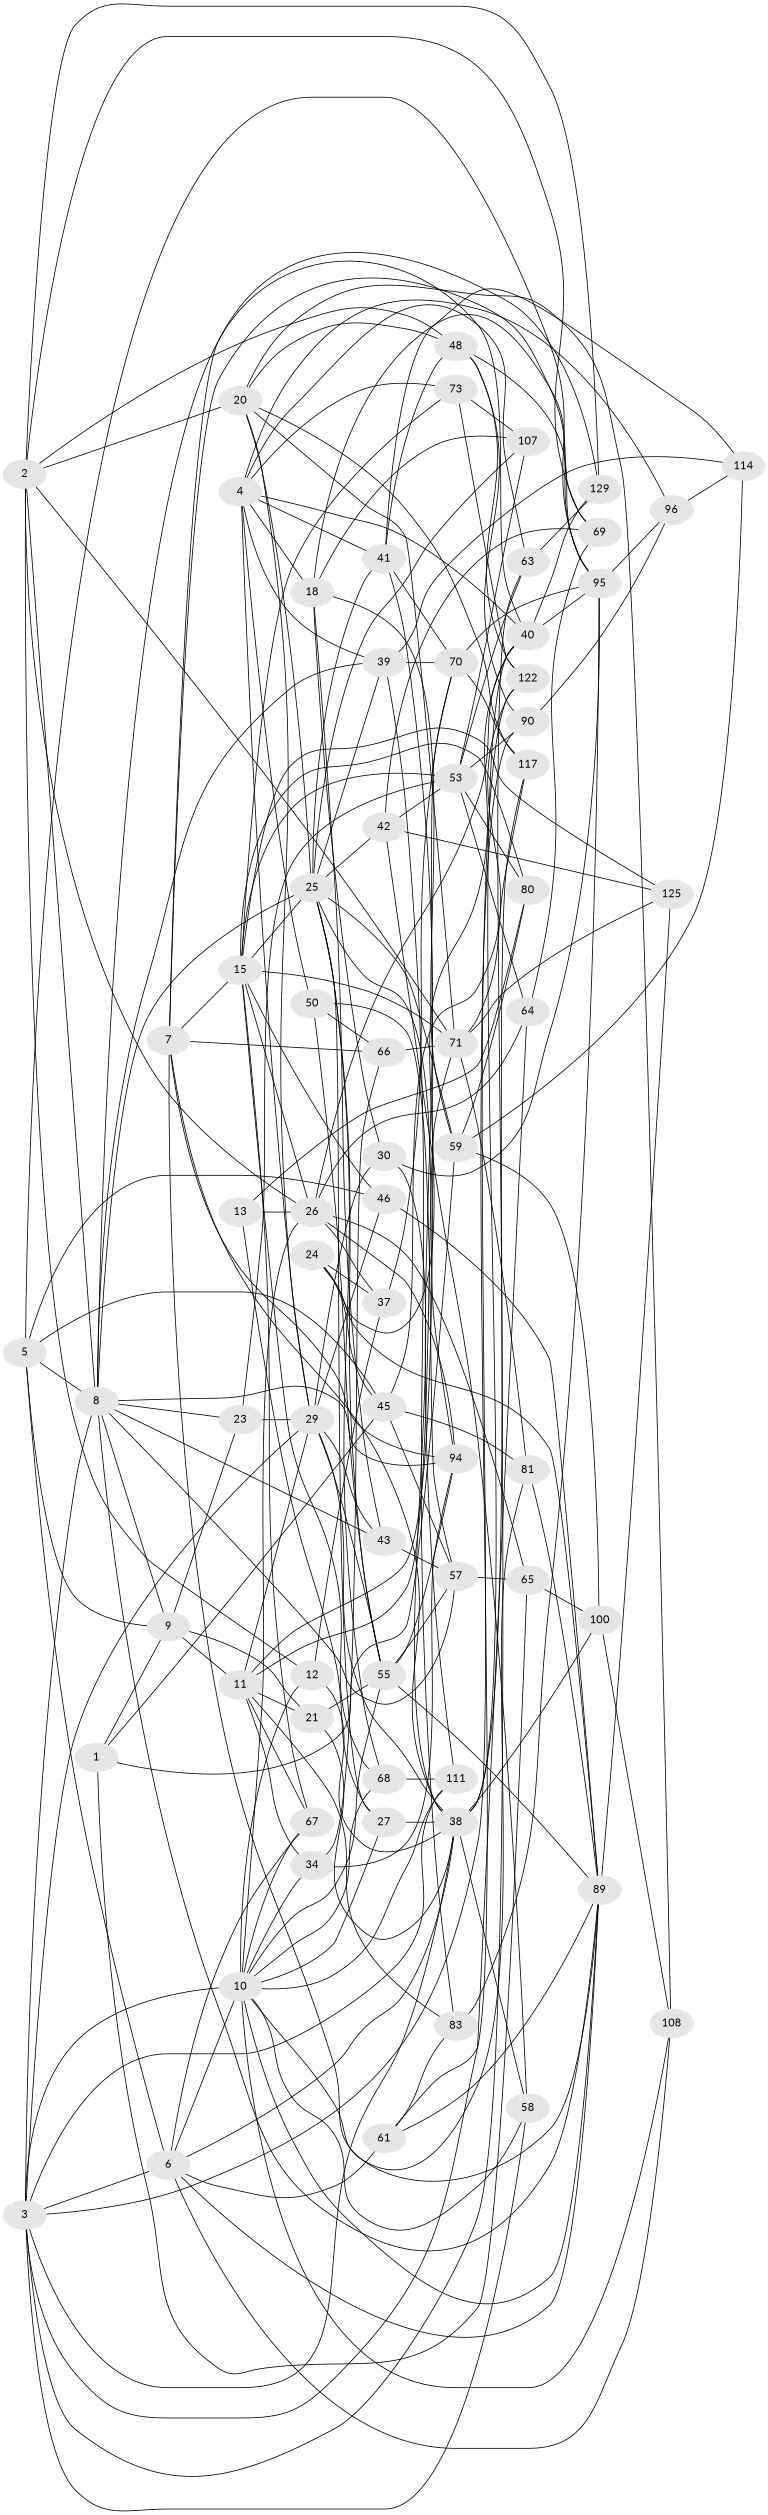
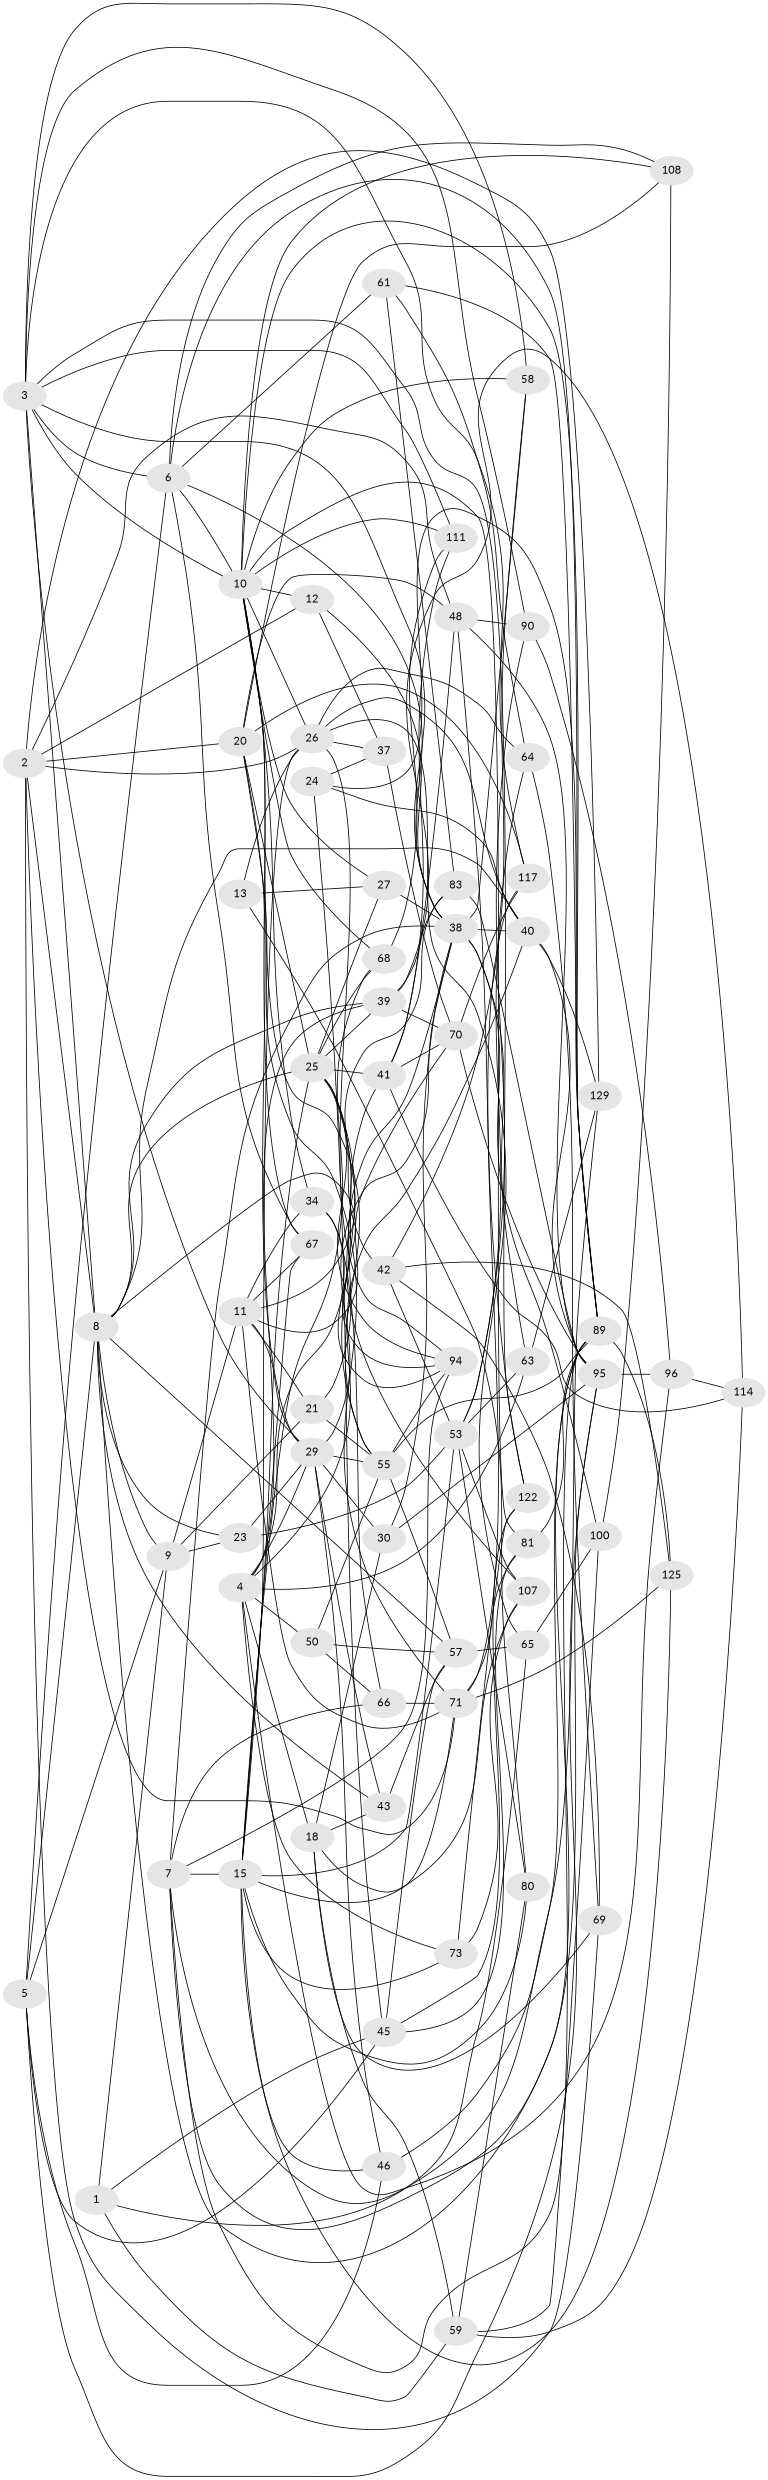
(381, 942) -> none
